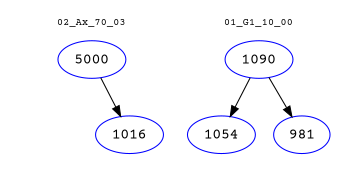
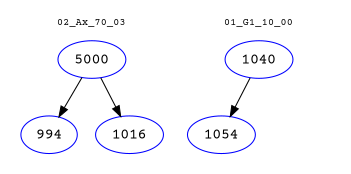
(259, 60) -> (259, 60)
none -> (49, 135)
(302, 135) -> none
